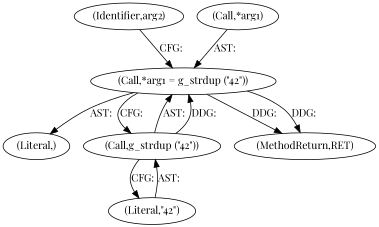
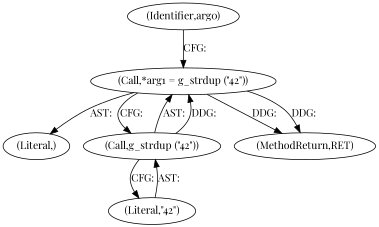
(129, 16) -> (183, 16)
(238, 16) -> none
